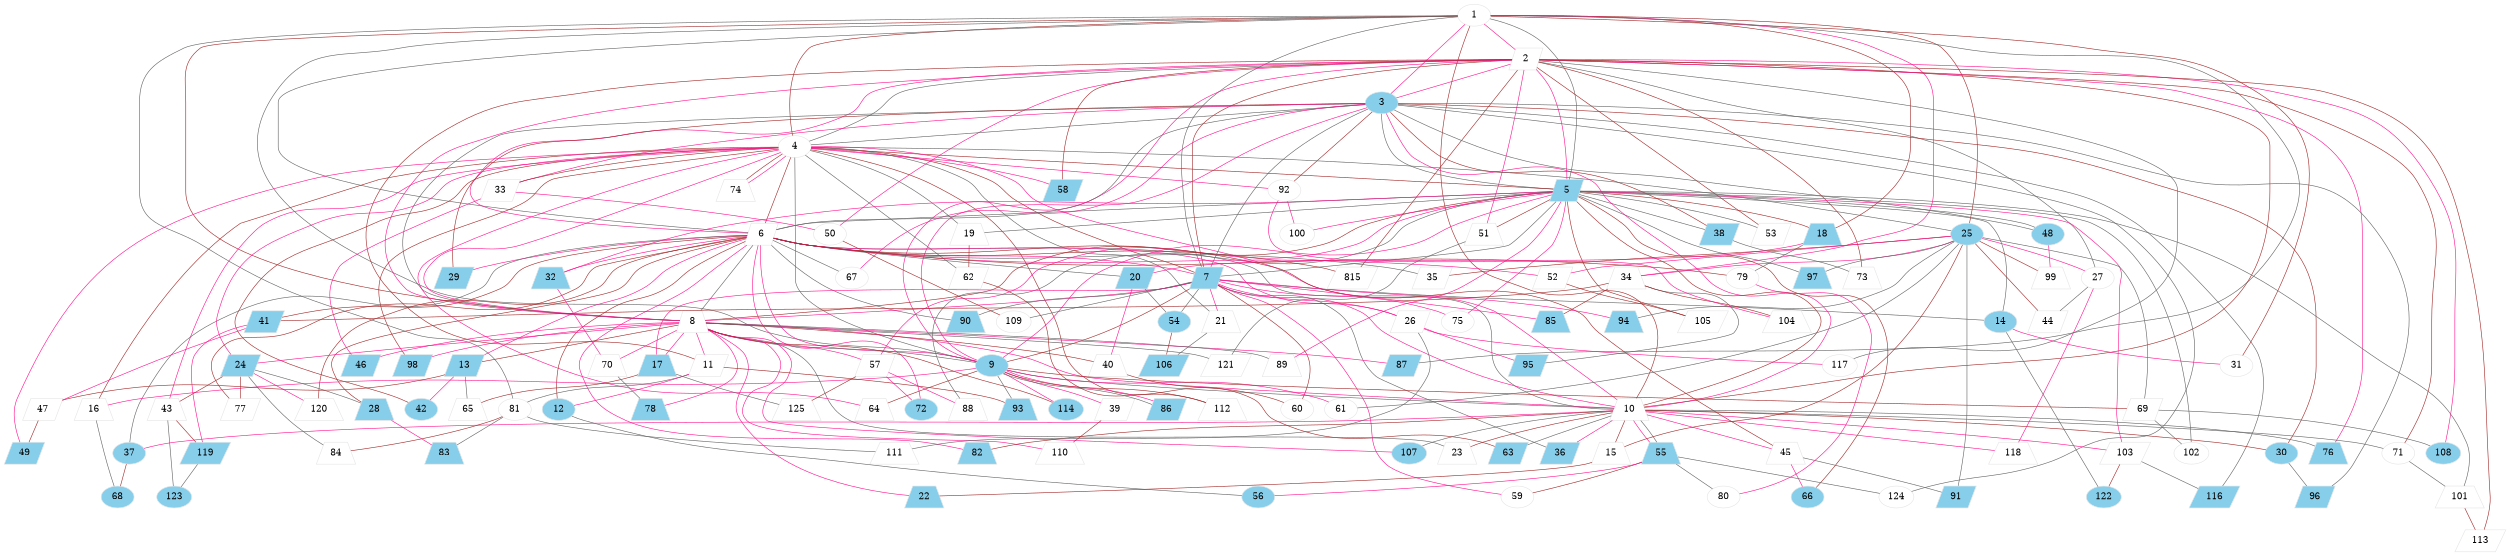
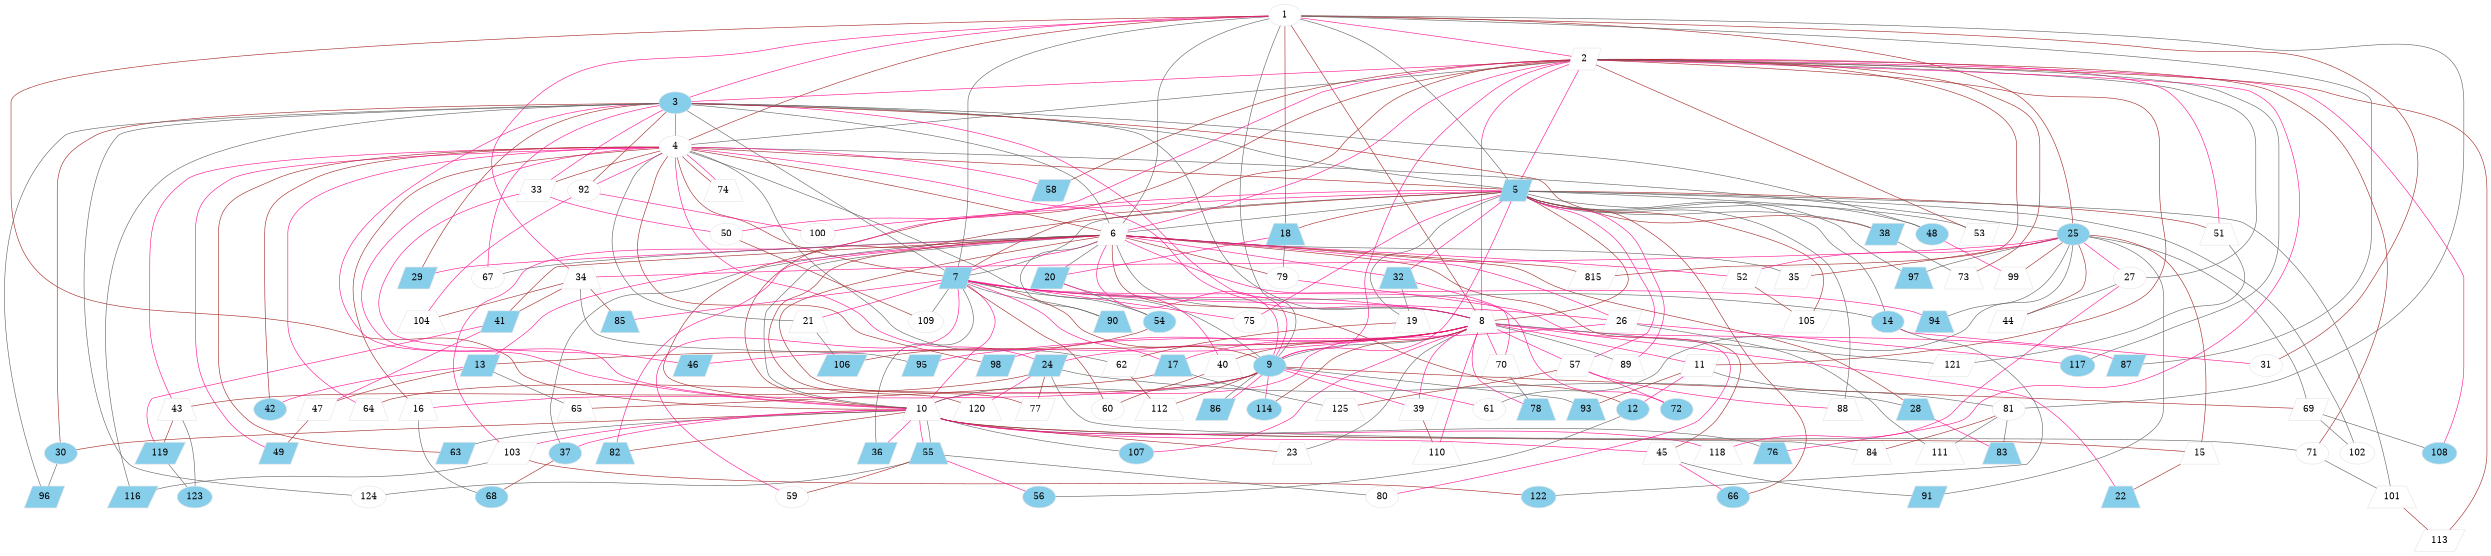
(889, 177) -> (1406, 301)
none -> (1432, 356)
(1840, 366) -> (2078, 366)
